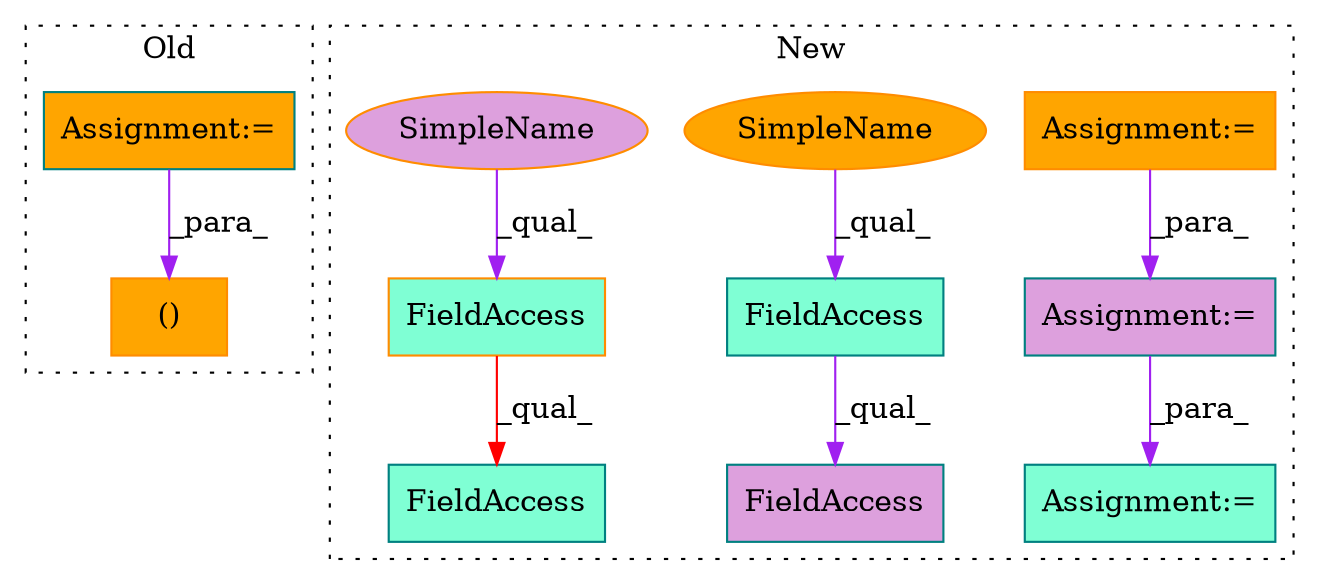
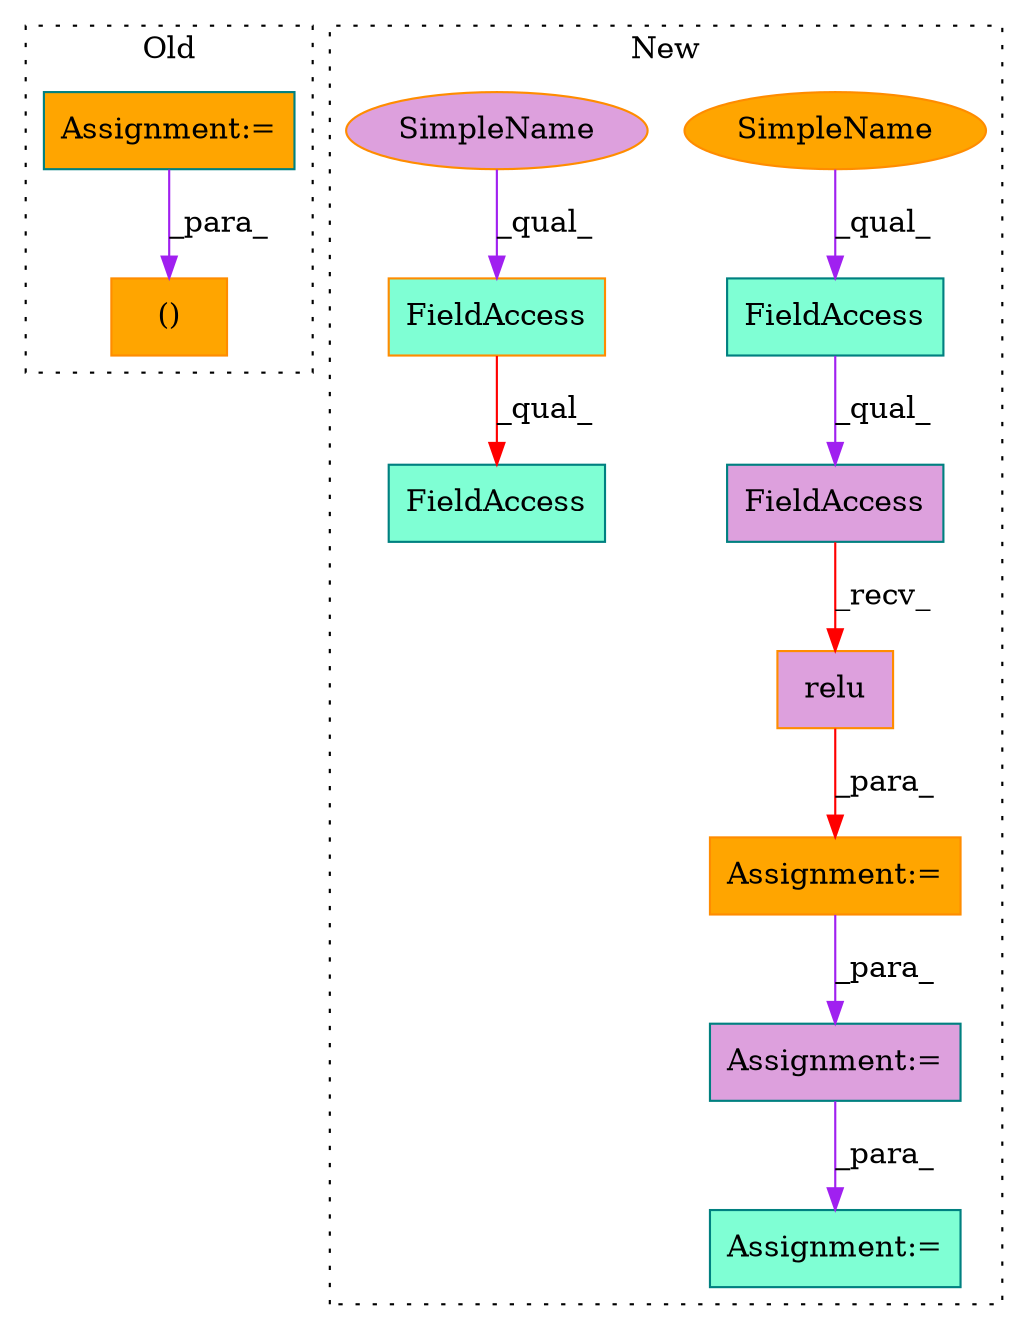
none -> (835, 690)
